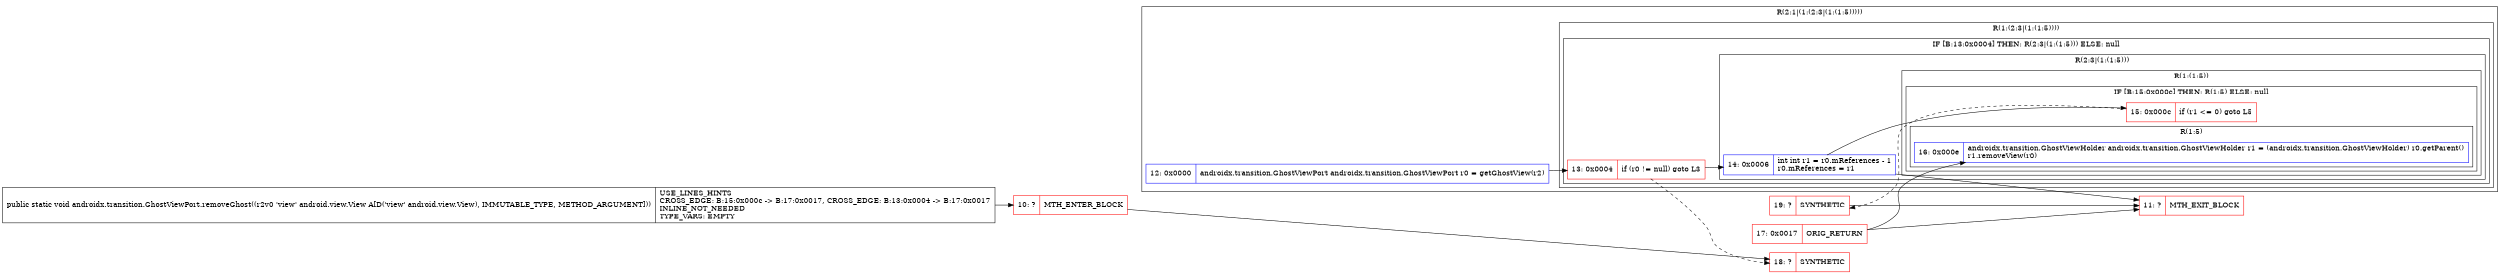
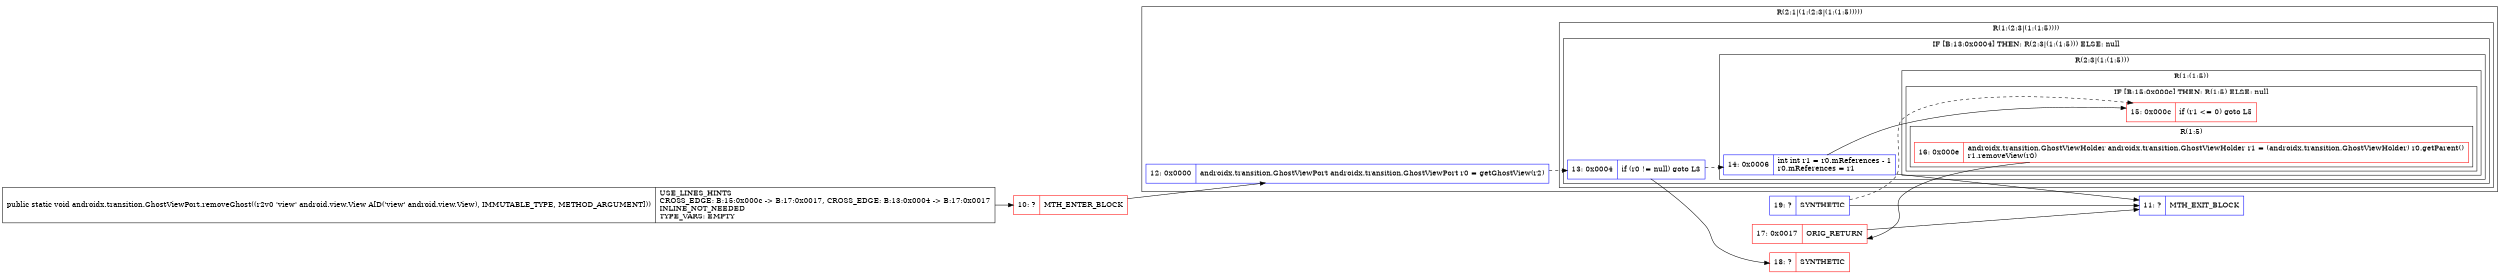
(1959, 110) -> (1958, 101)
(2191, 153) -> (2191, 153)
(1712, 168) -> (1712, 168)
(1636, 170) -> (1636, 170)
(1556, 171) -> (1556, 171)
(1898, 195) -> (1902, 196)
(1810, 206) -> (1810, 206)
(2191, 206) -> (2191, 206)
(1706, 227) -> (1706, 227)
(1446, 234) -> (1217, 188)
